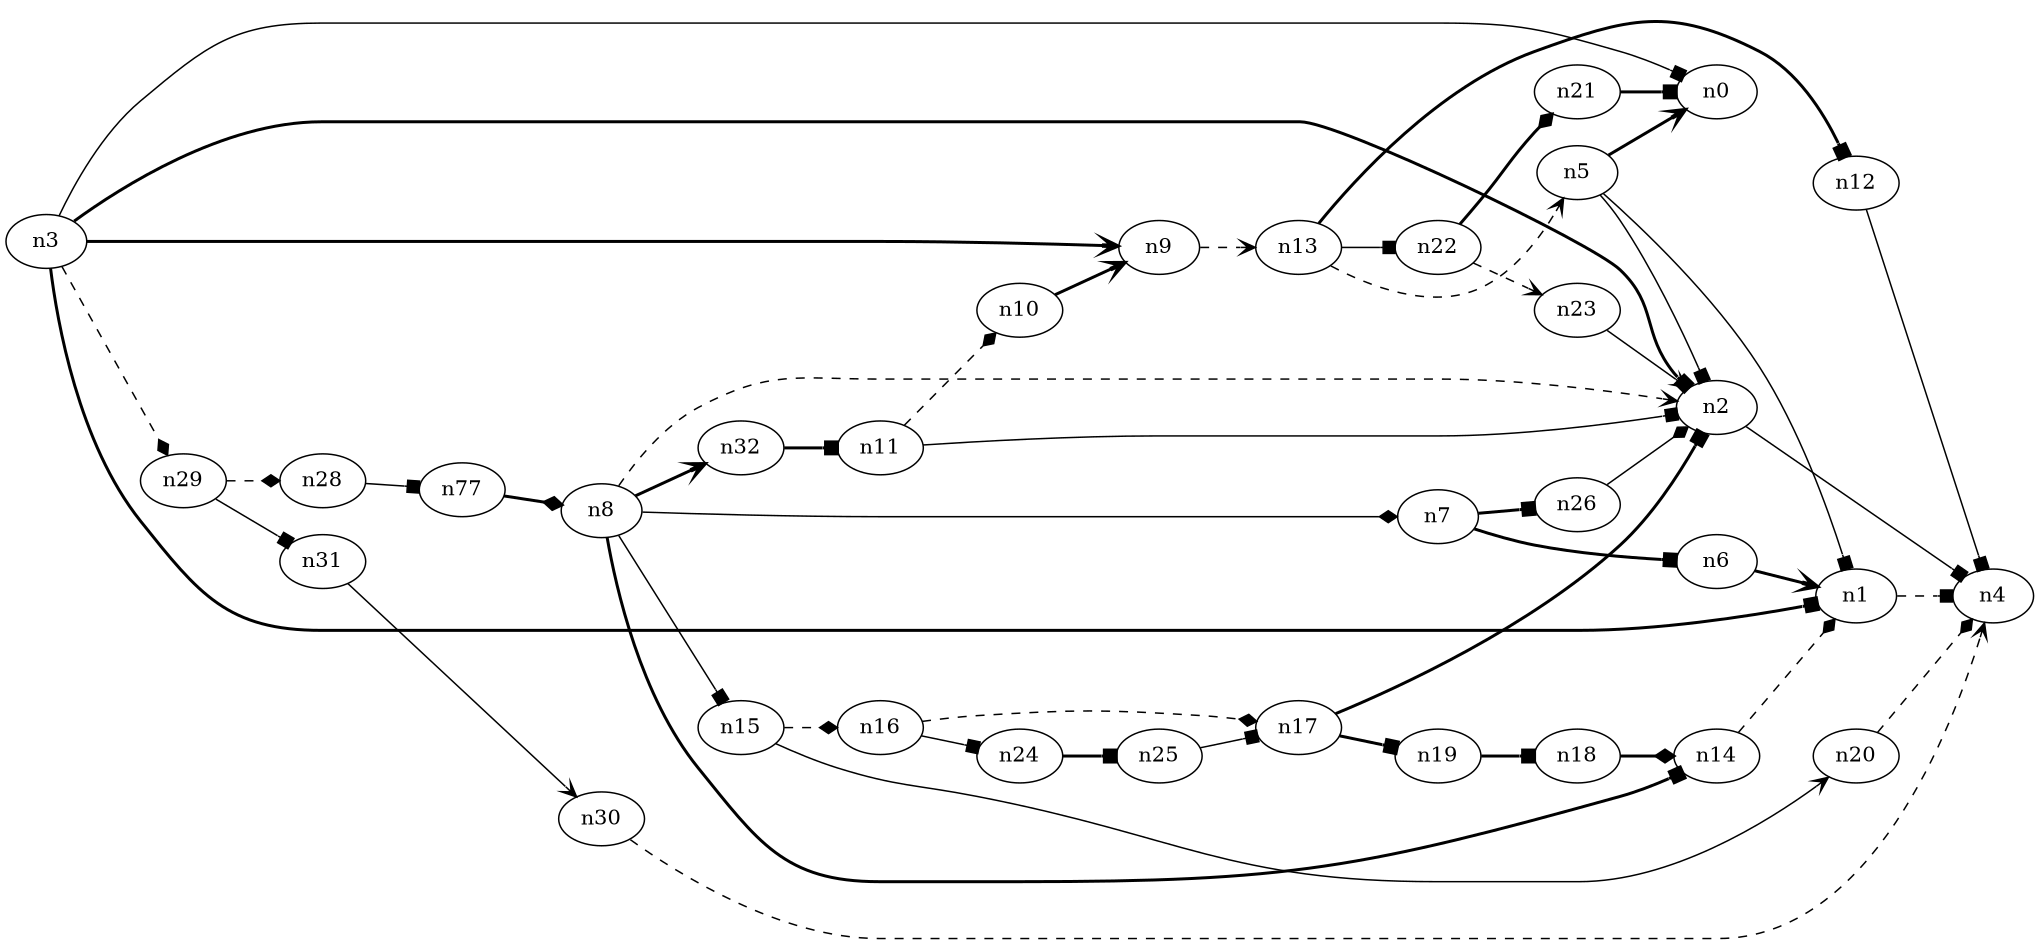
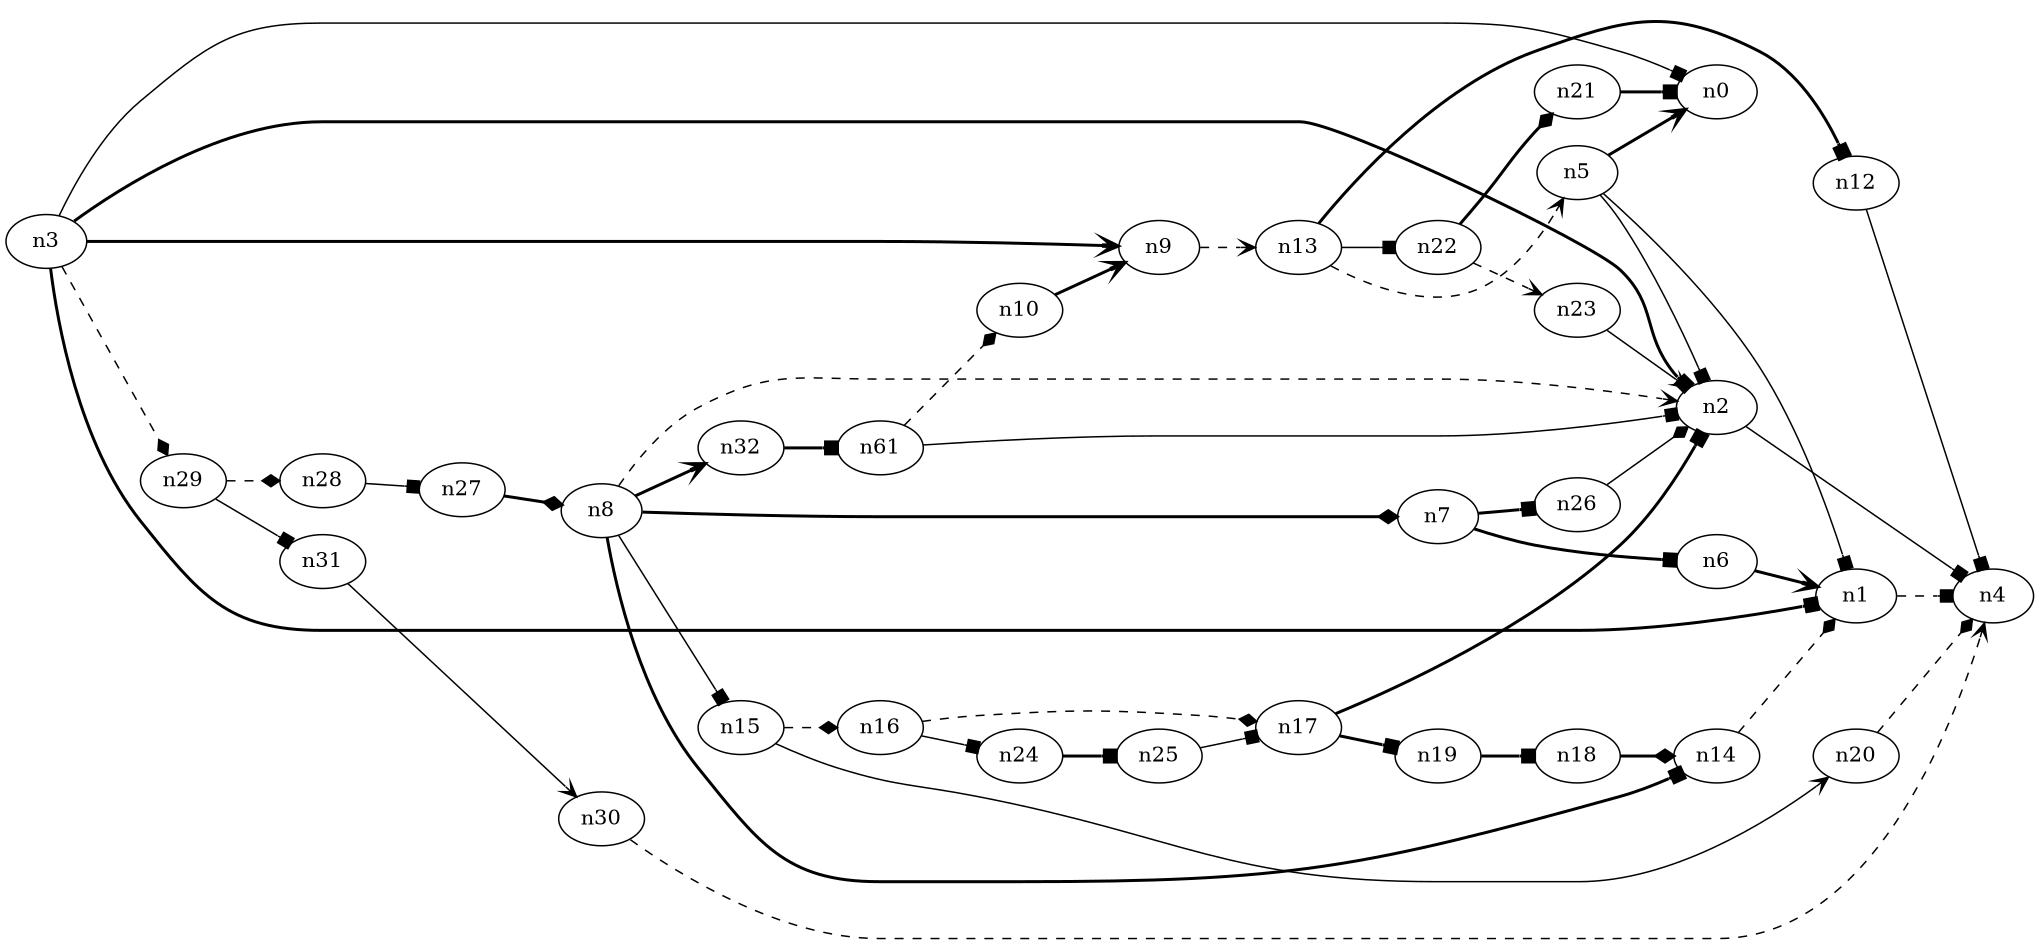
(880, 448) -> (880, 448)
(462, 490) -> (462, 490)
(1011, 517) -> (1011, 517)
